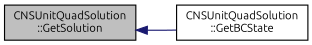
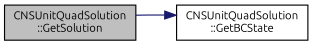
(162, 30) -> (150, 15)
